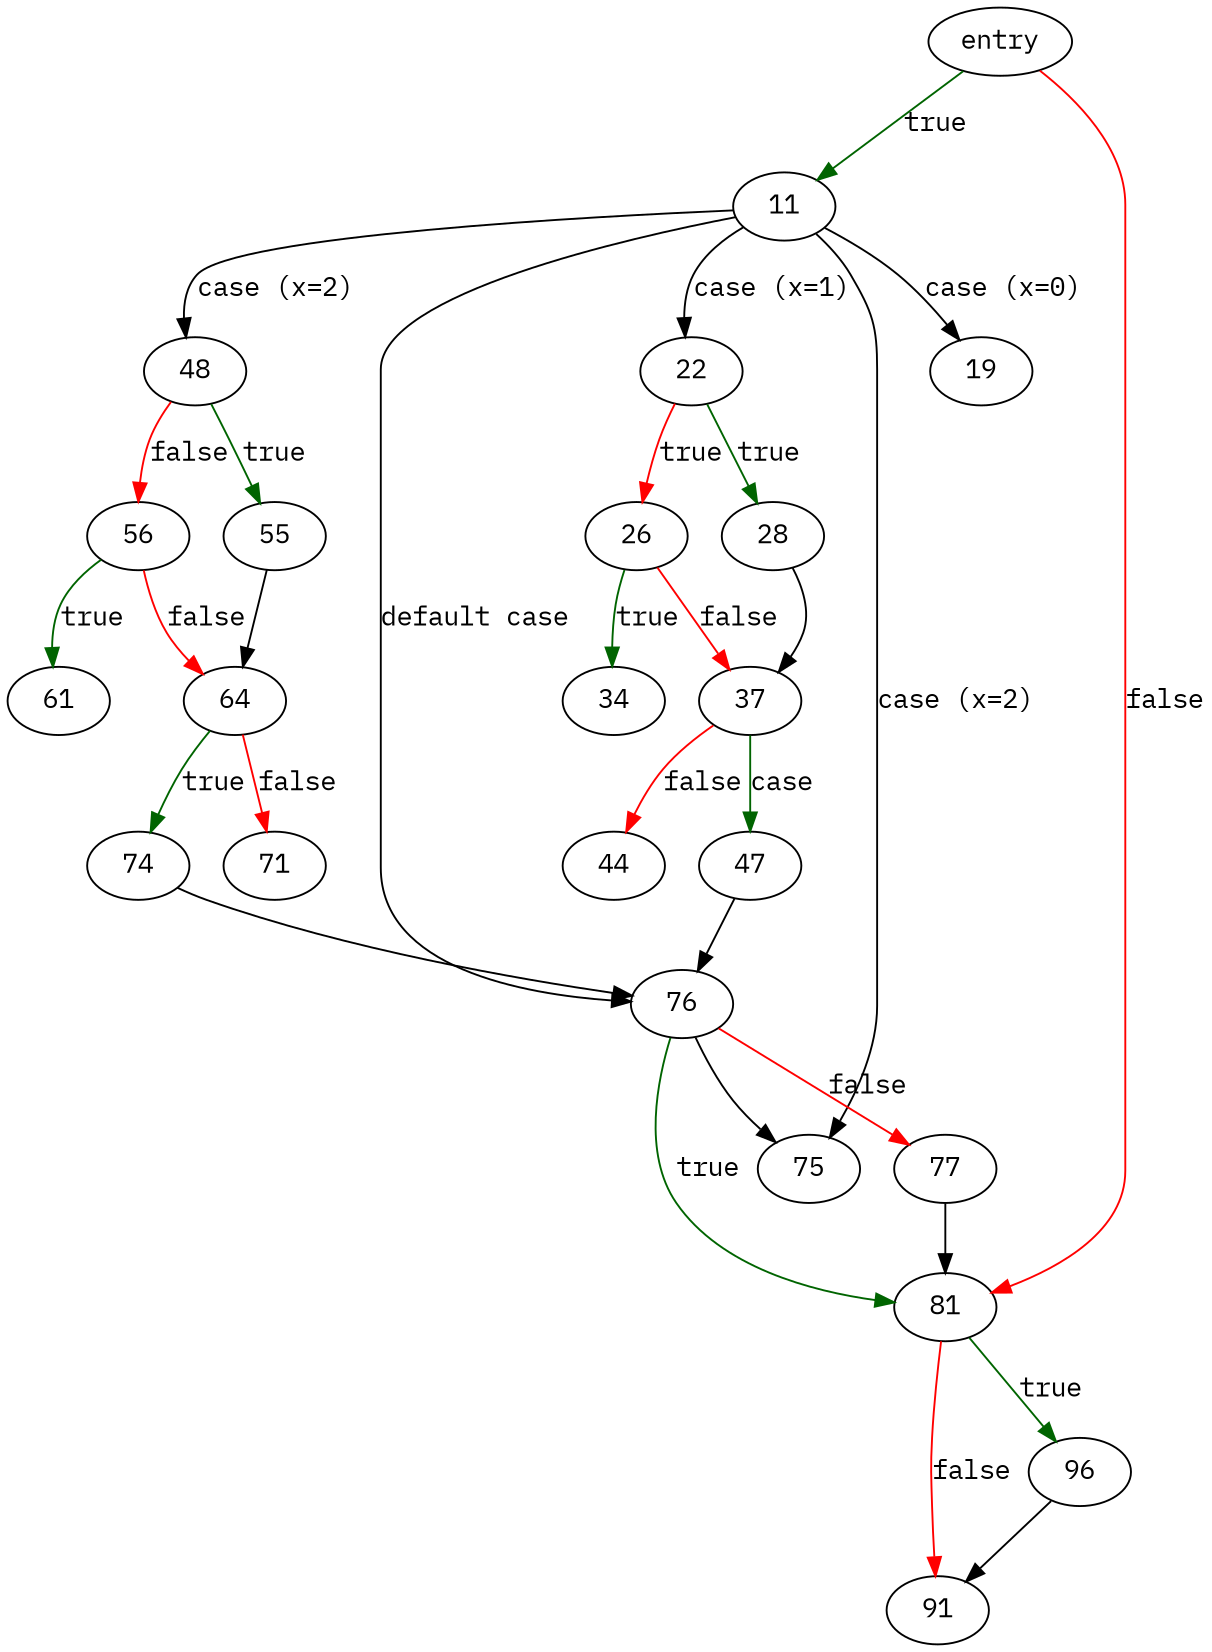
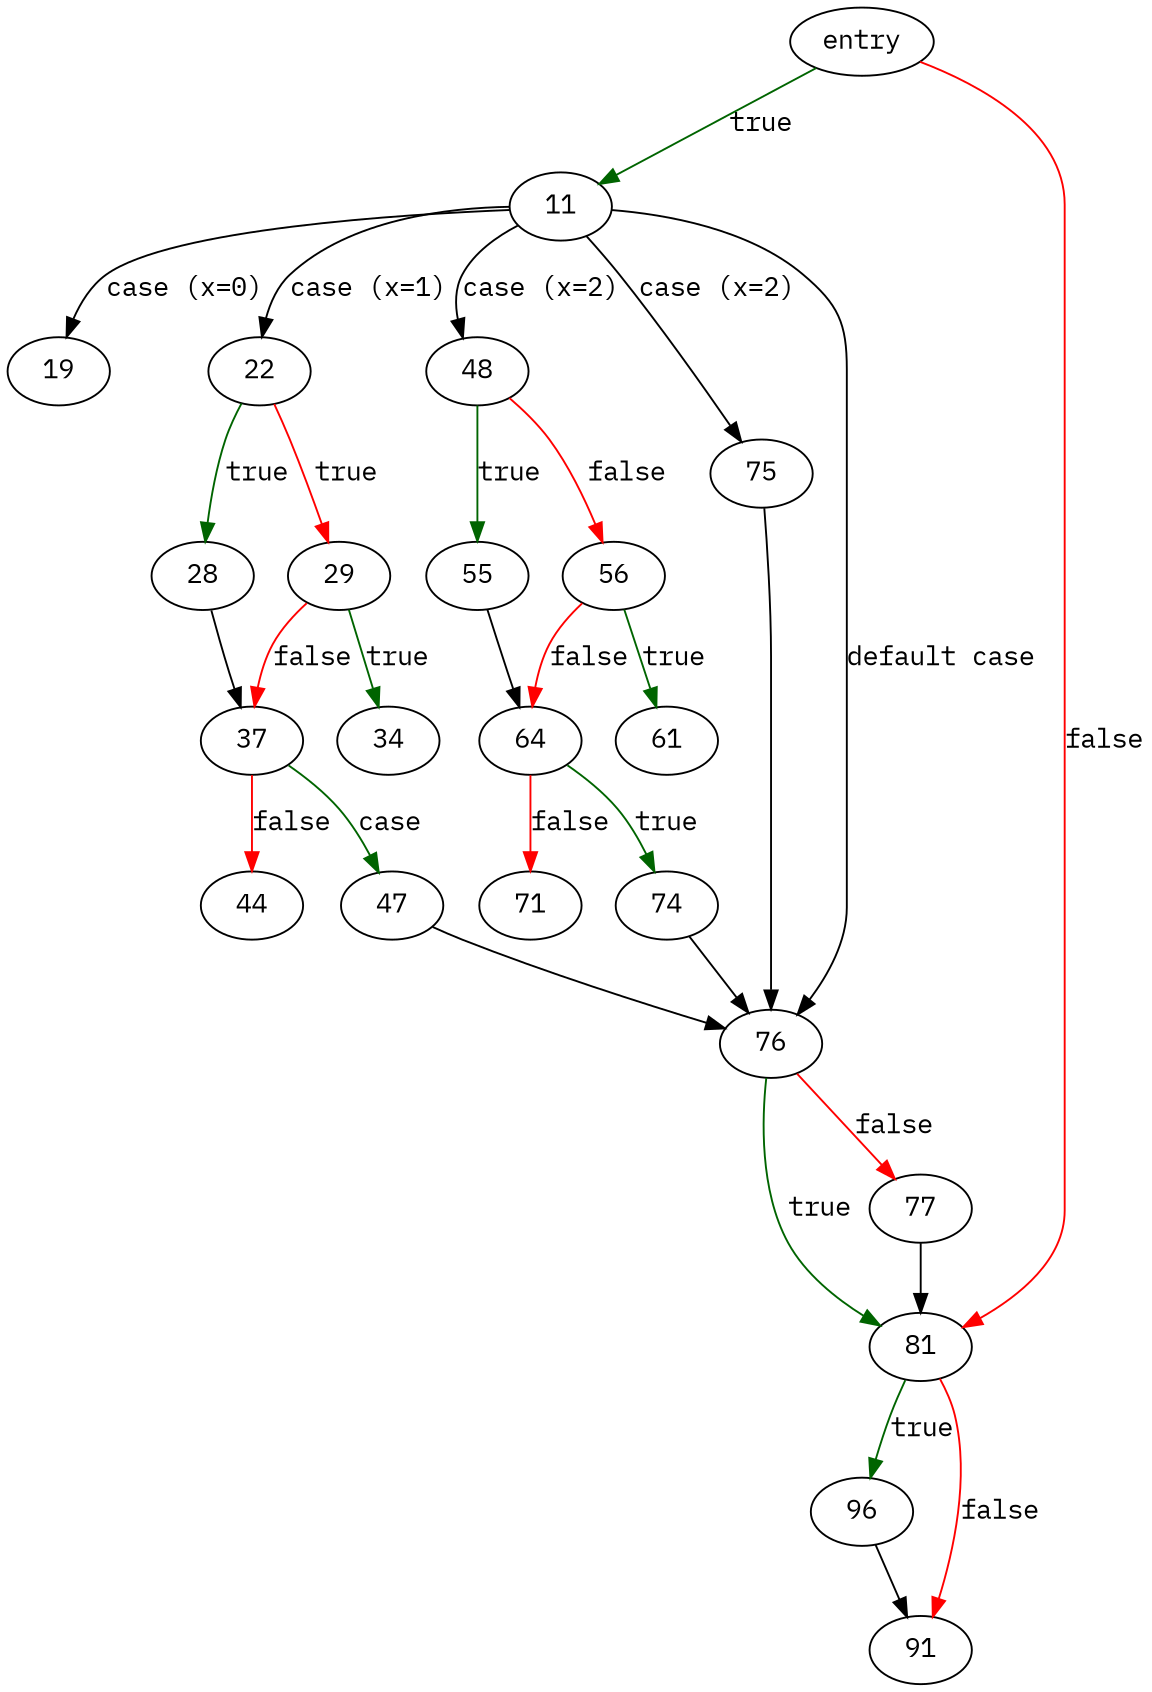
(637, 536) -> (339, 576)
(723, 1087) -> (771, 749)
